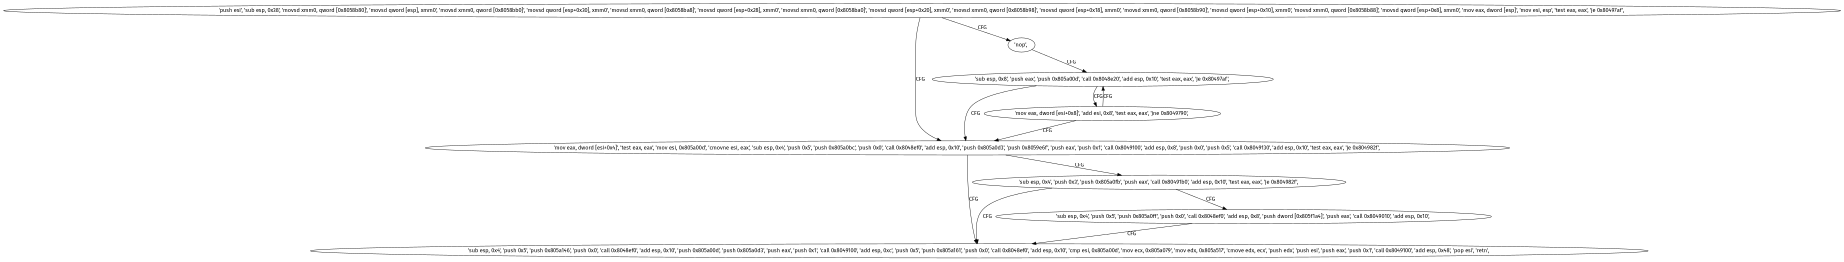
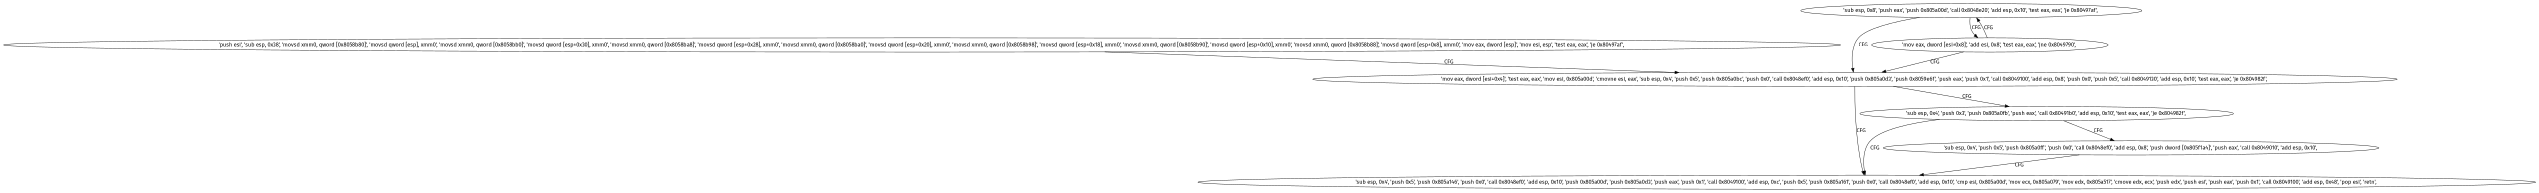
(1021, 45) -> none
